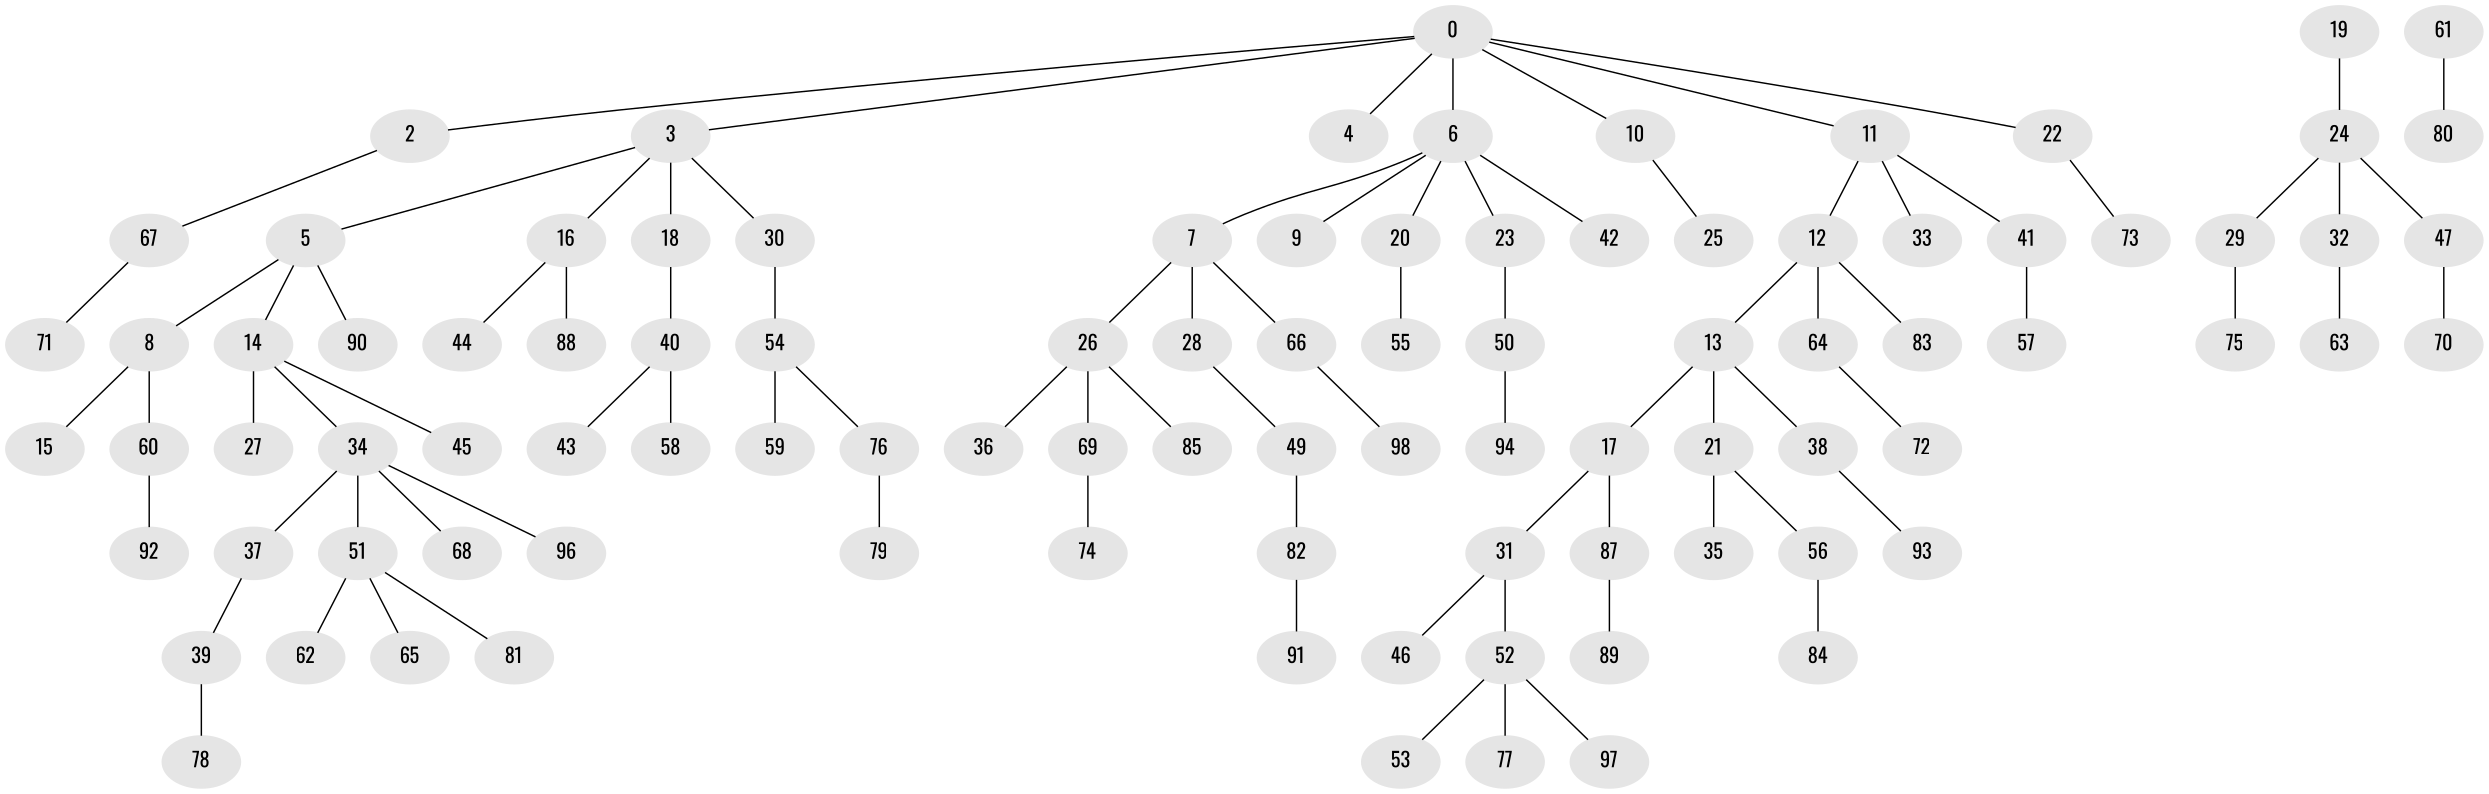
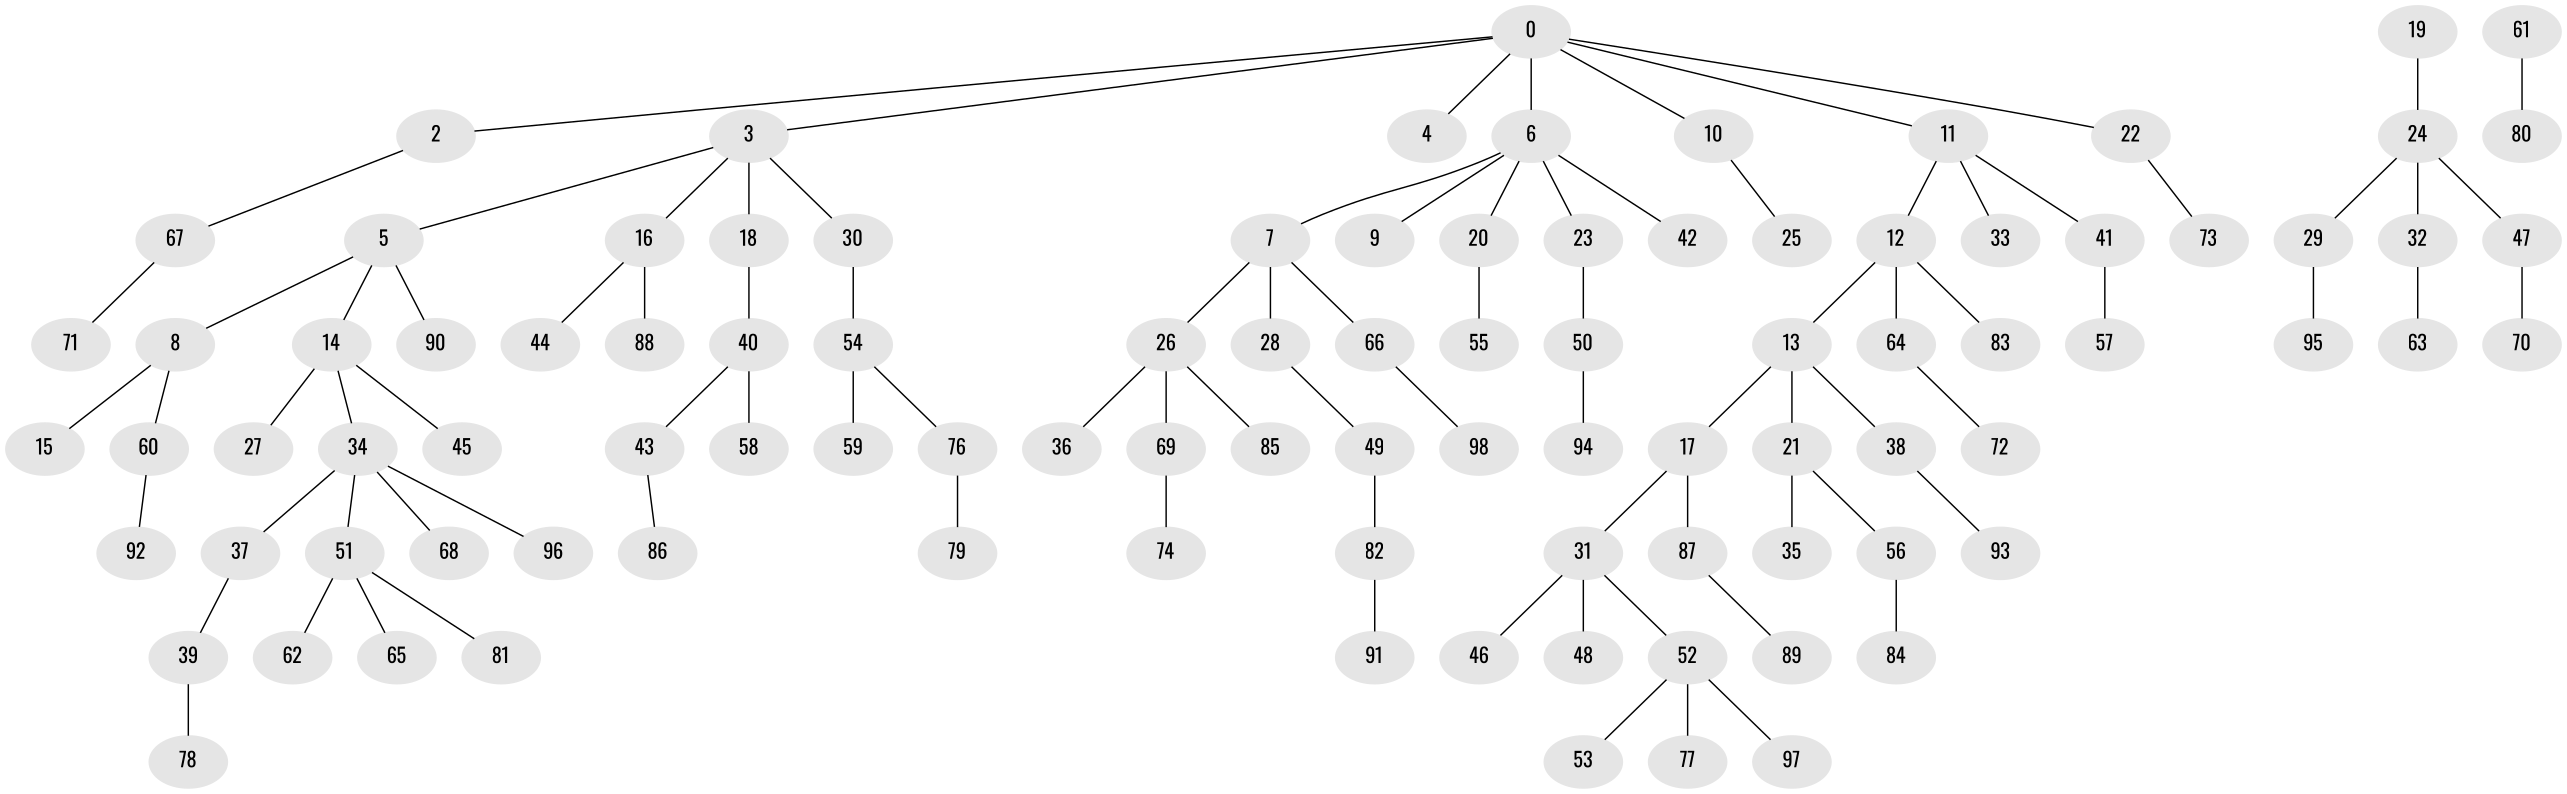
(2235, 345) -> (2313, 345)
none -> (658, 553)
none -> (1583, 658)
